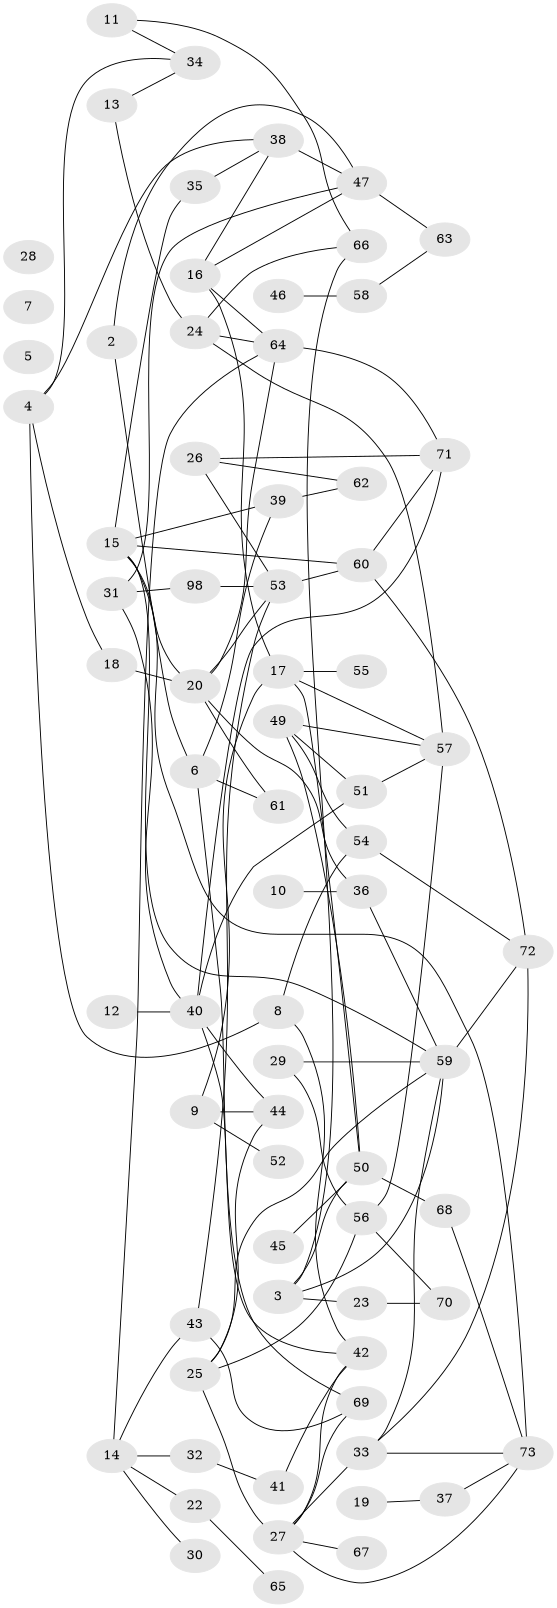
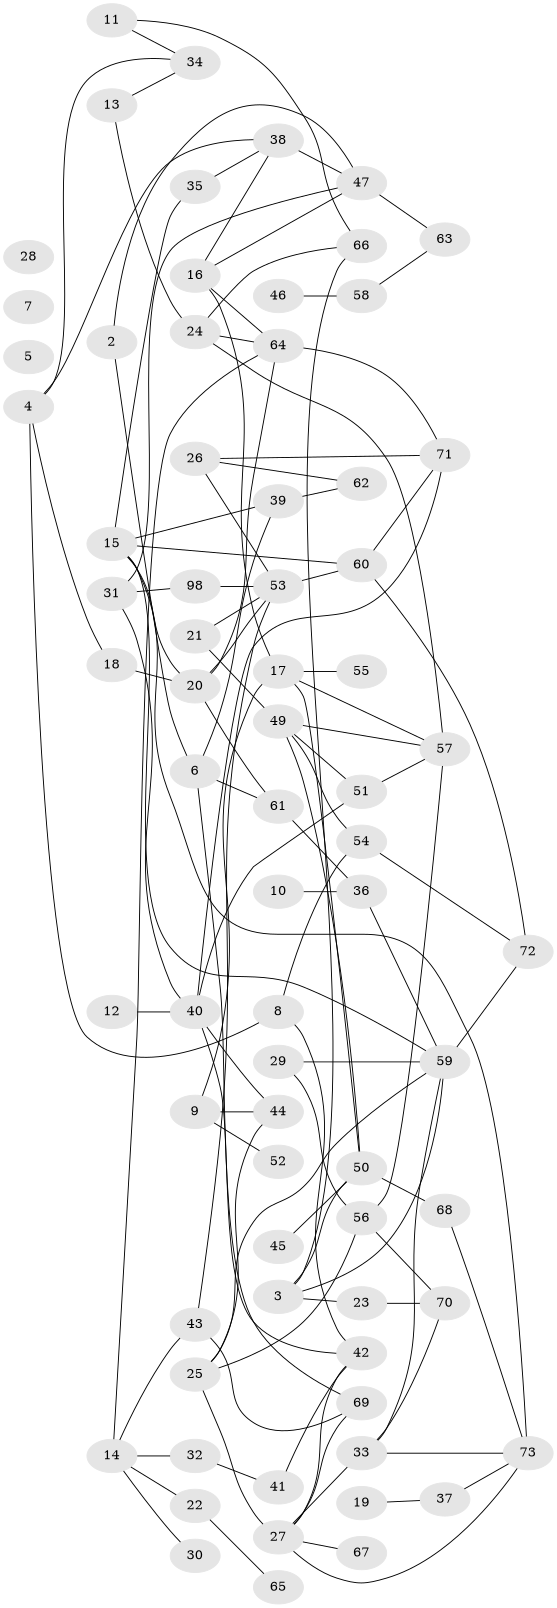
none -> (195, 636)
(293, 771) -> (312, 841)
(501, 1236) -> (413, 1382)
